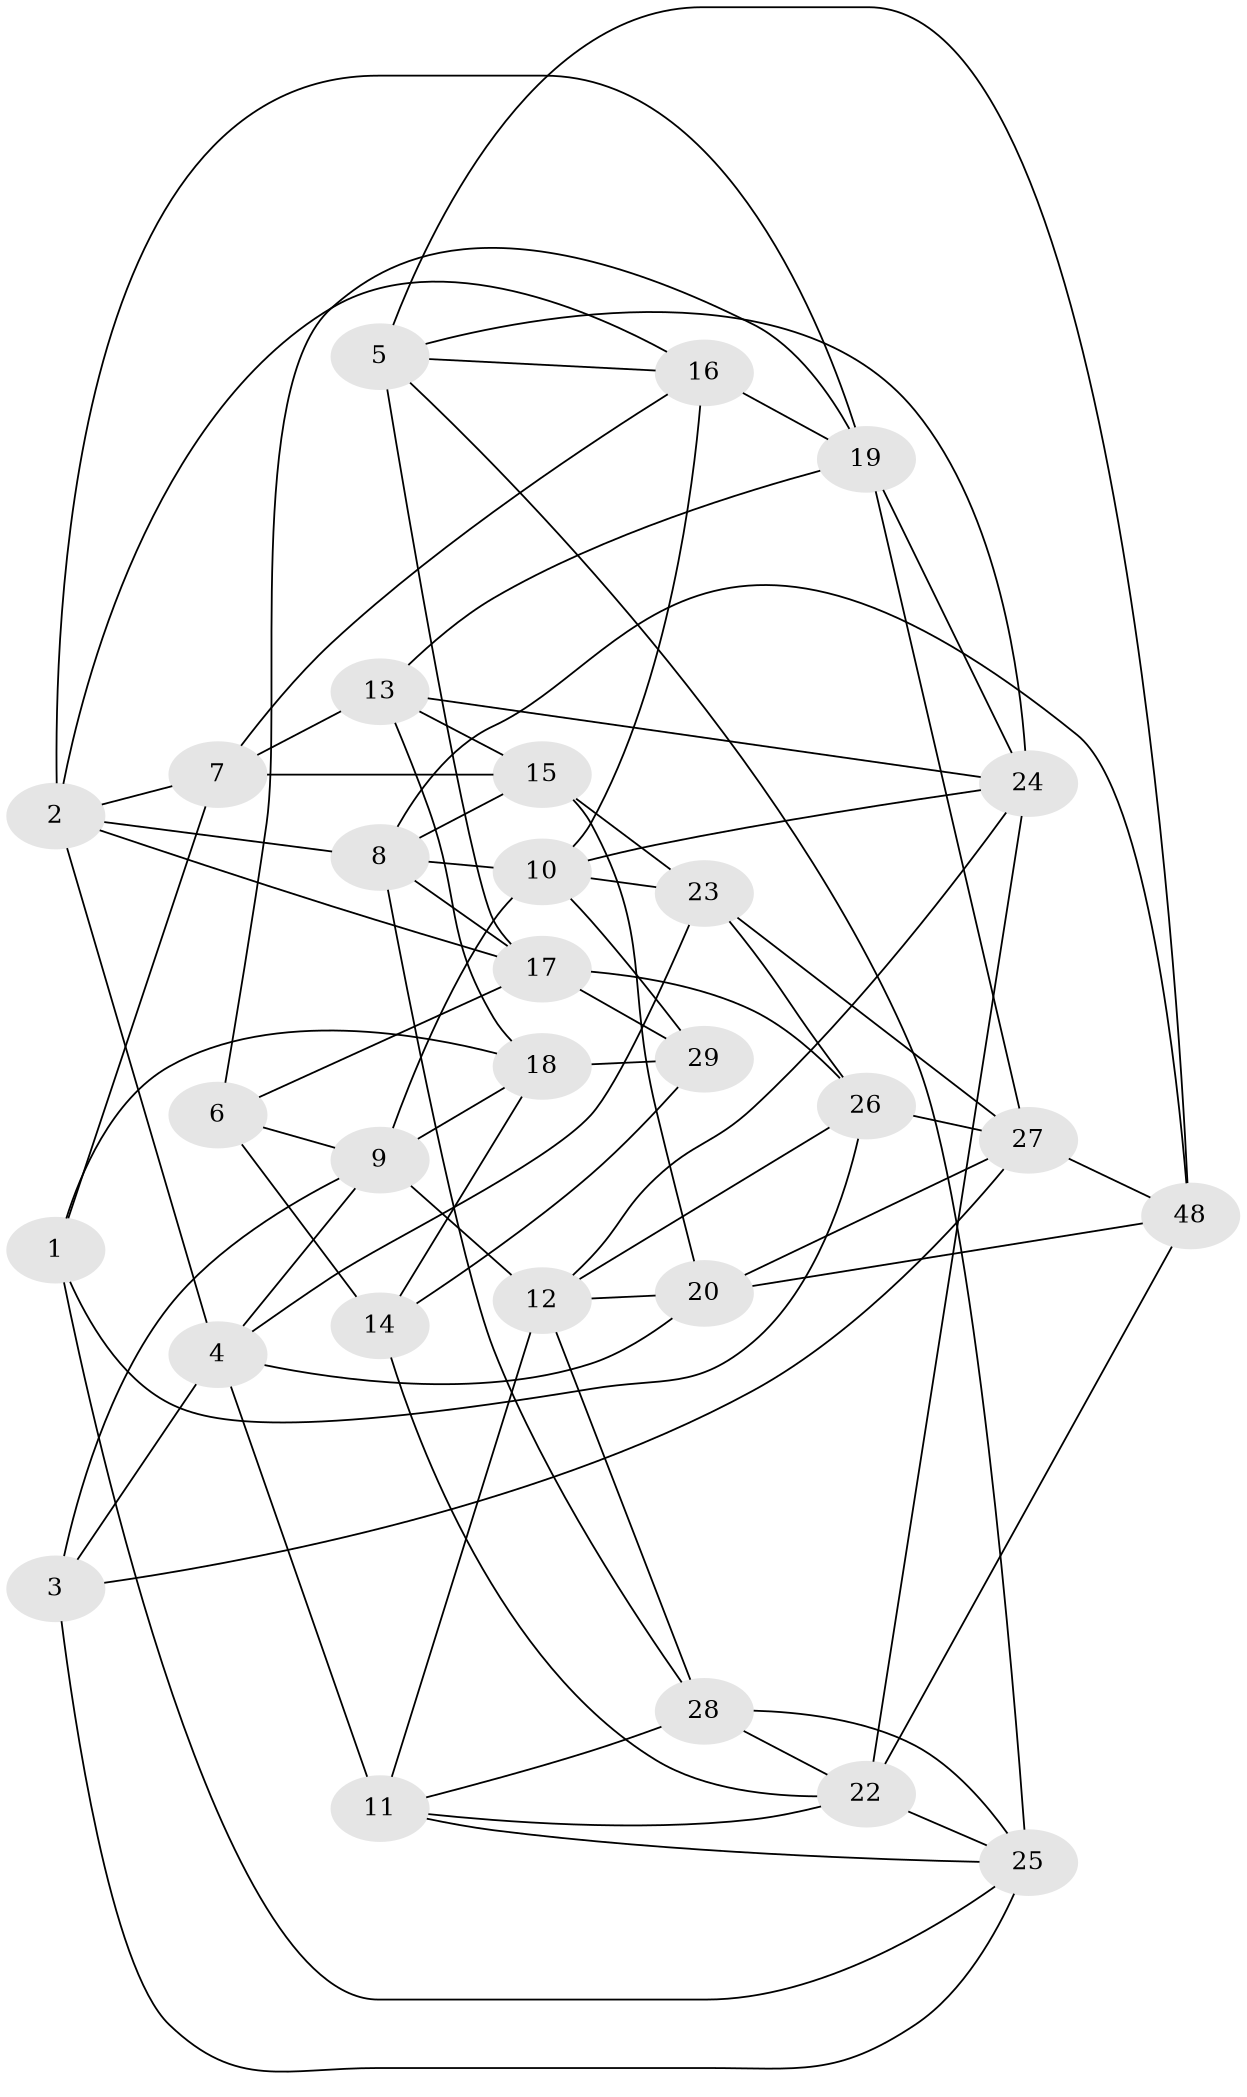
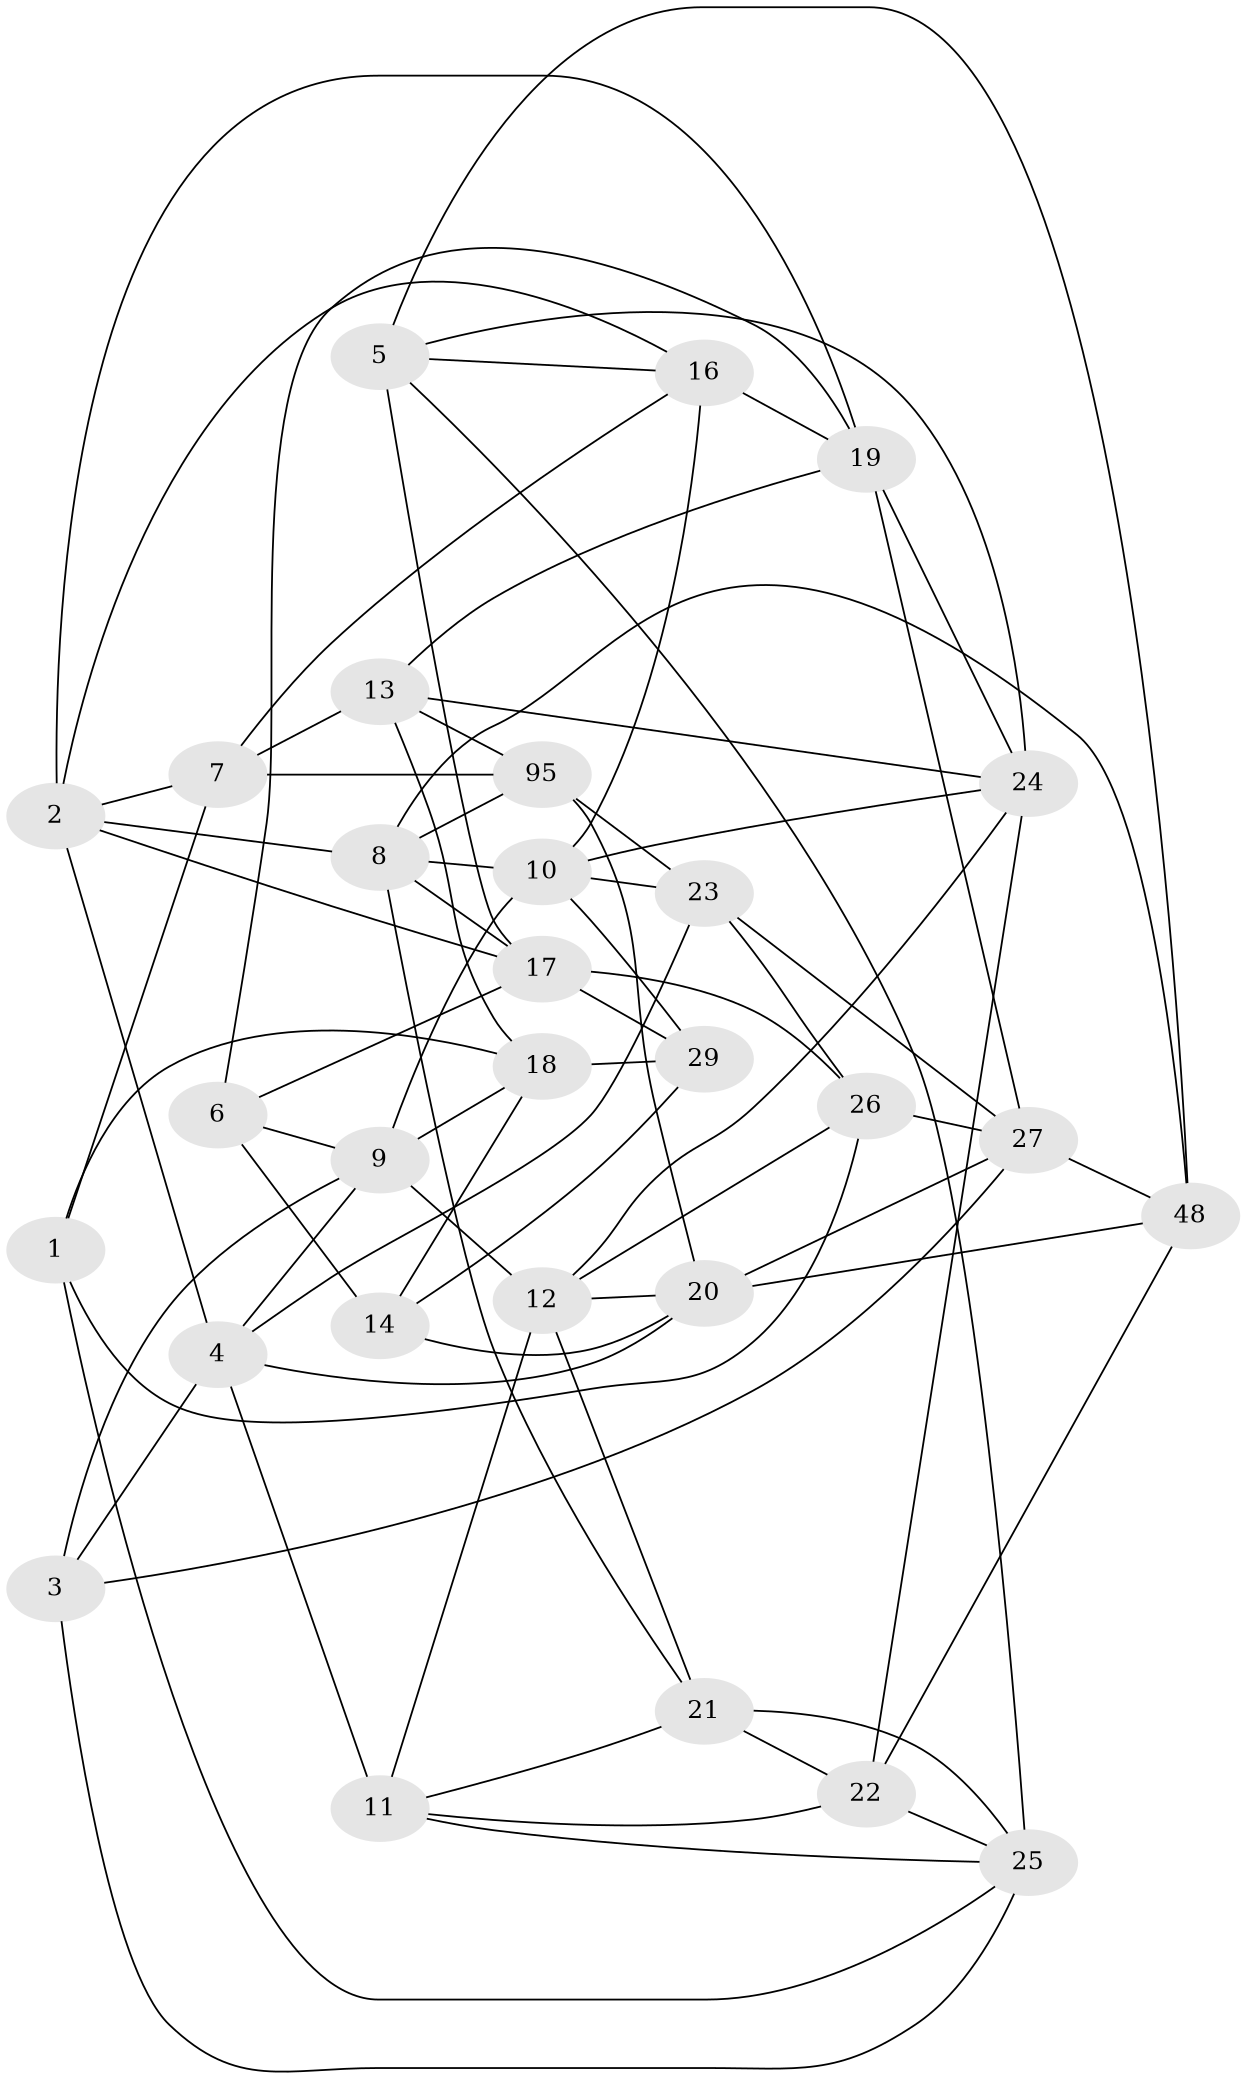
(542, 775) -> (542, 775)
(538, 1650) -> (550, 1355)
(704, 1711) -> (704, 1711)
